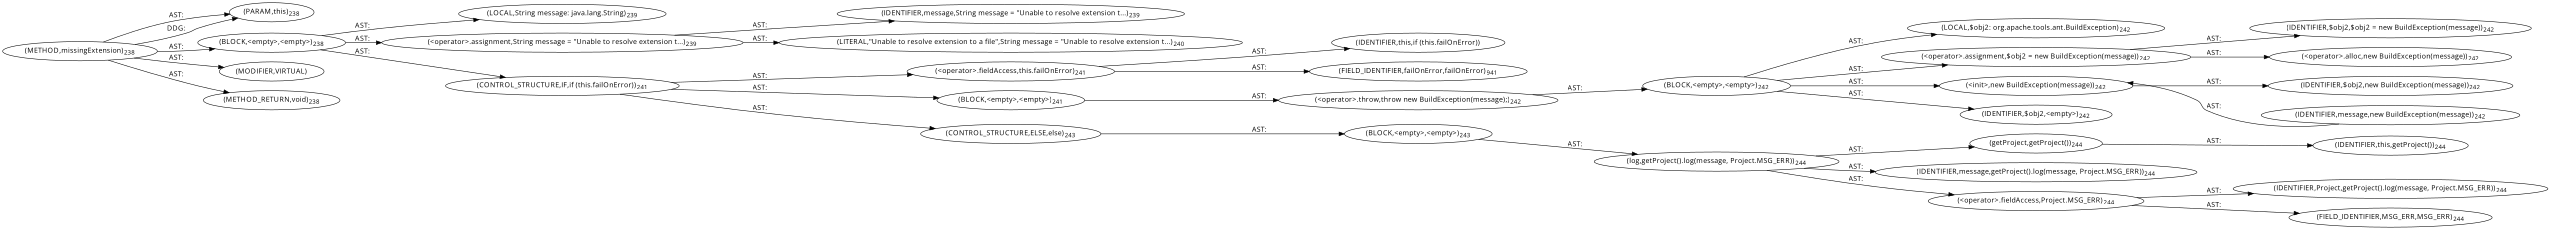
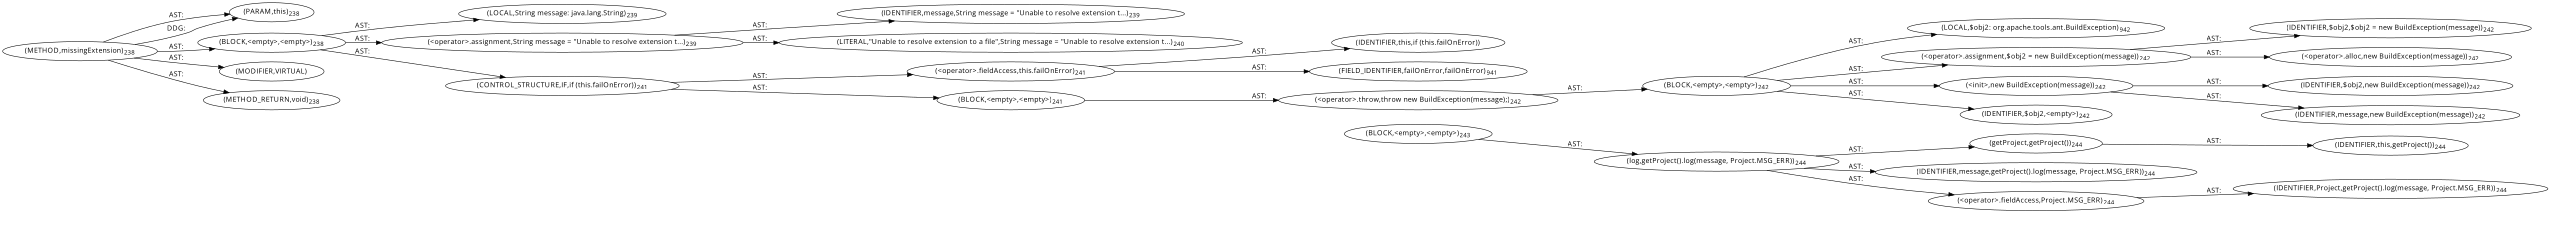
(2125, 27) -> (2125, 27)
(2232, 119) -> (2205, 100)
(1011, 134) -> none
(2391, 218) -> none
